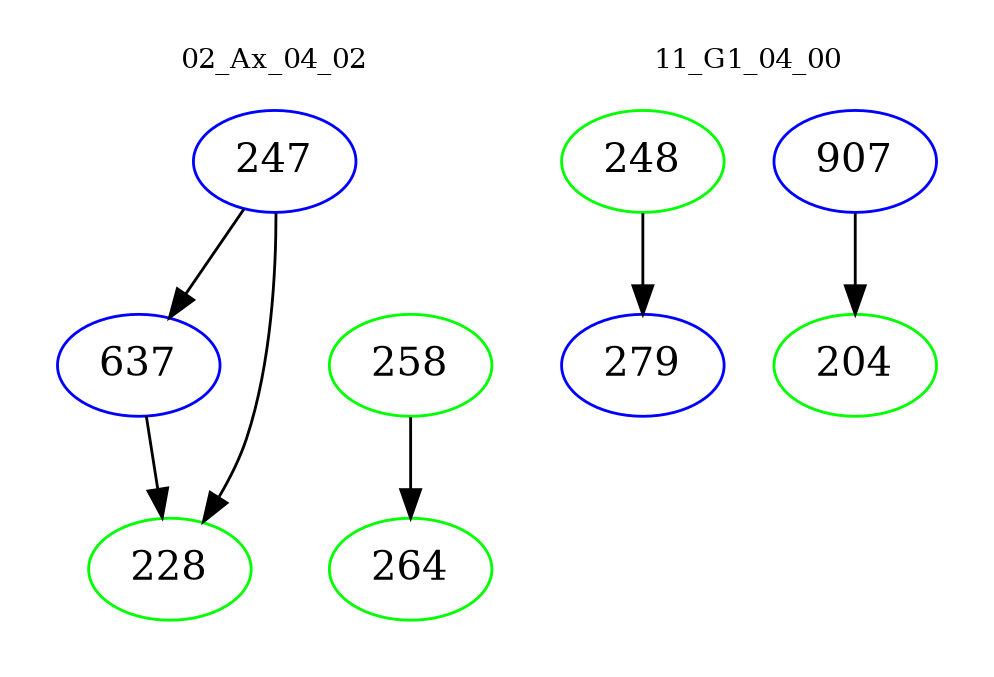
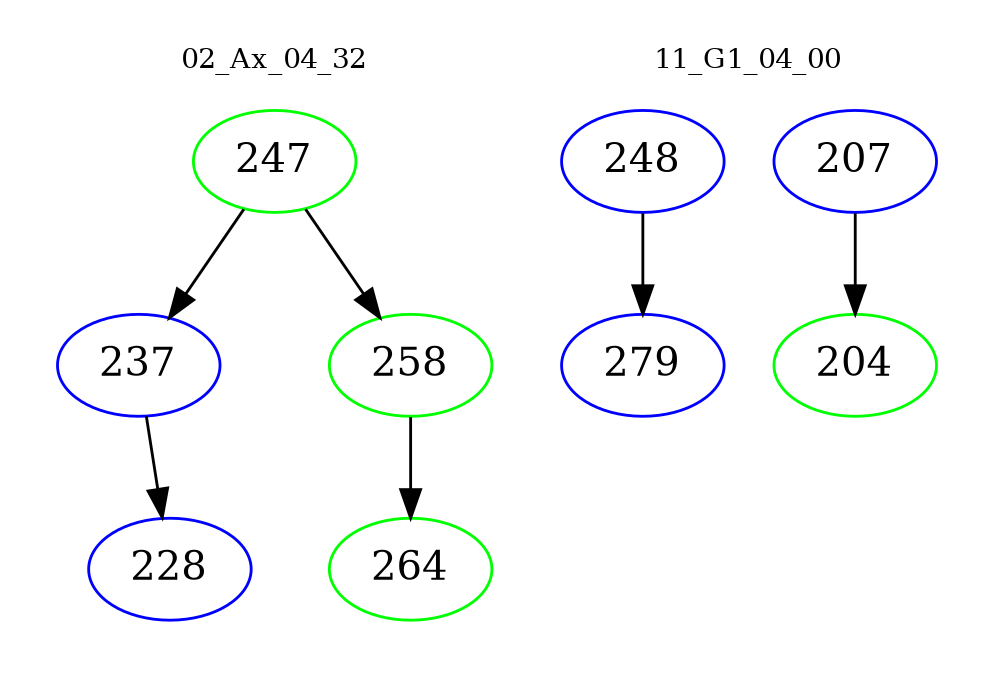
(275, 61) -> (275, 61)
(275, 161) -> (275, 161)
(643, 161) -> (643, 161)
(855, 161) -> (855, 161)
(265, 359) -> (335, 252)
(139, 365) -> (139, 365)
(170, 569) -> (170, 569)
